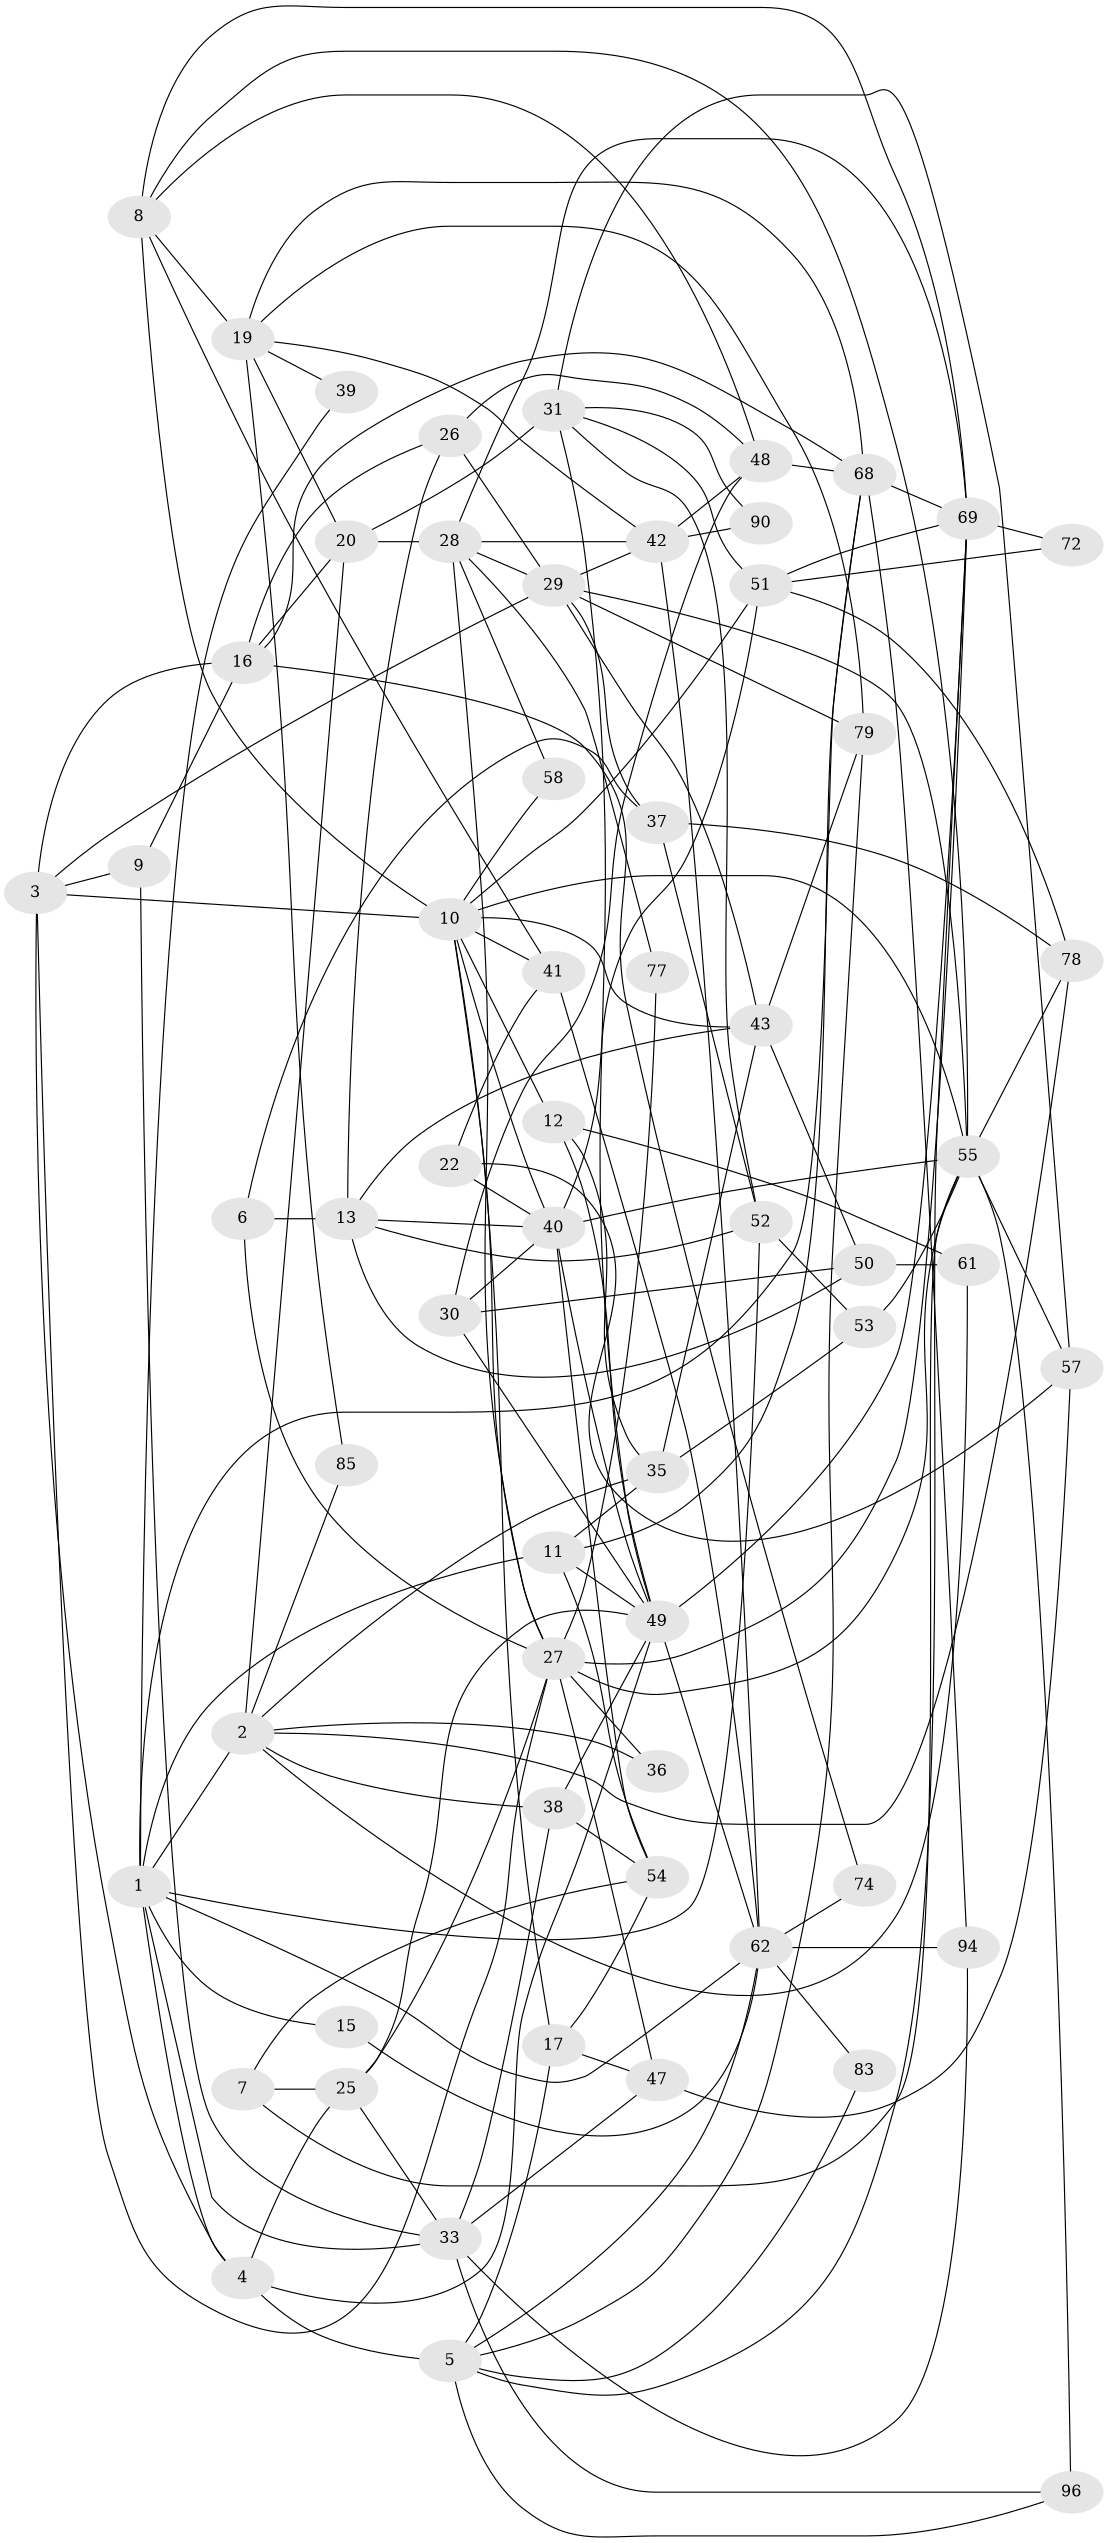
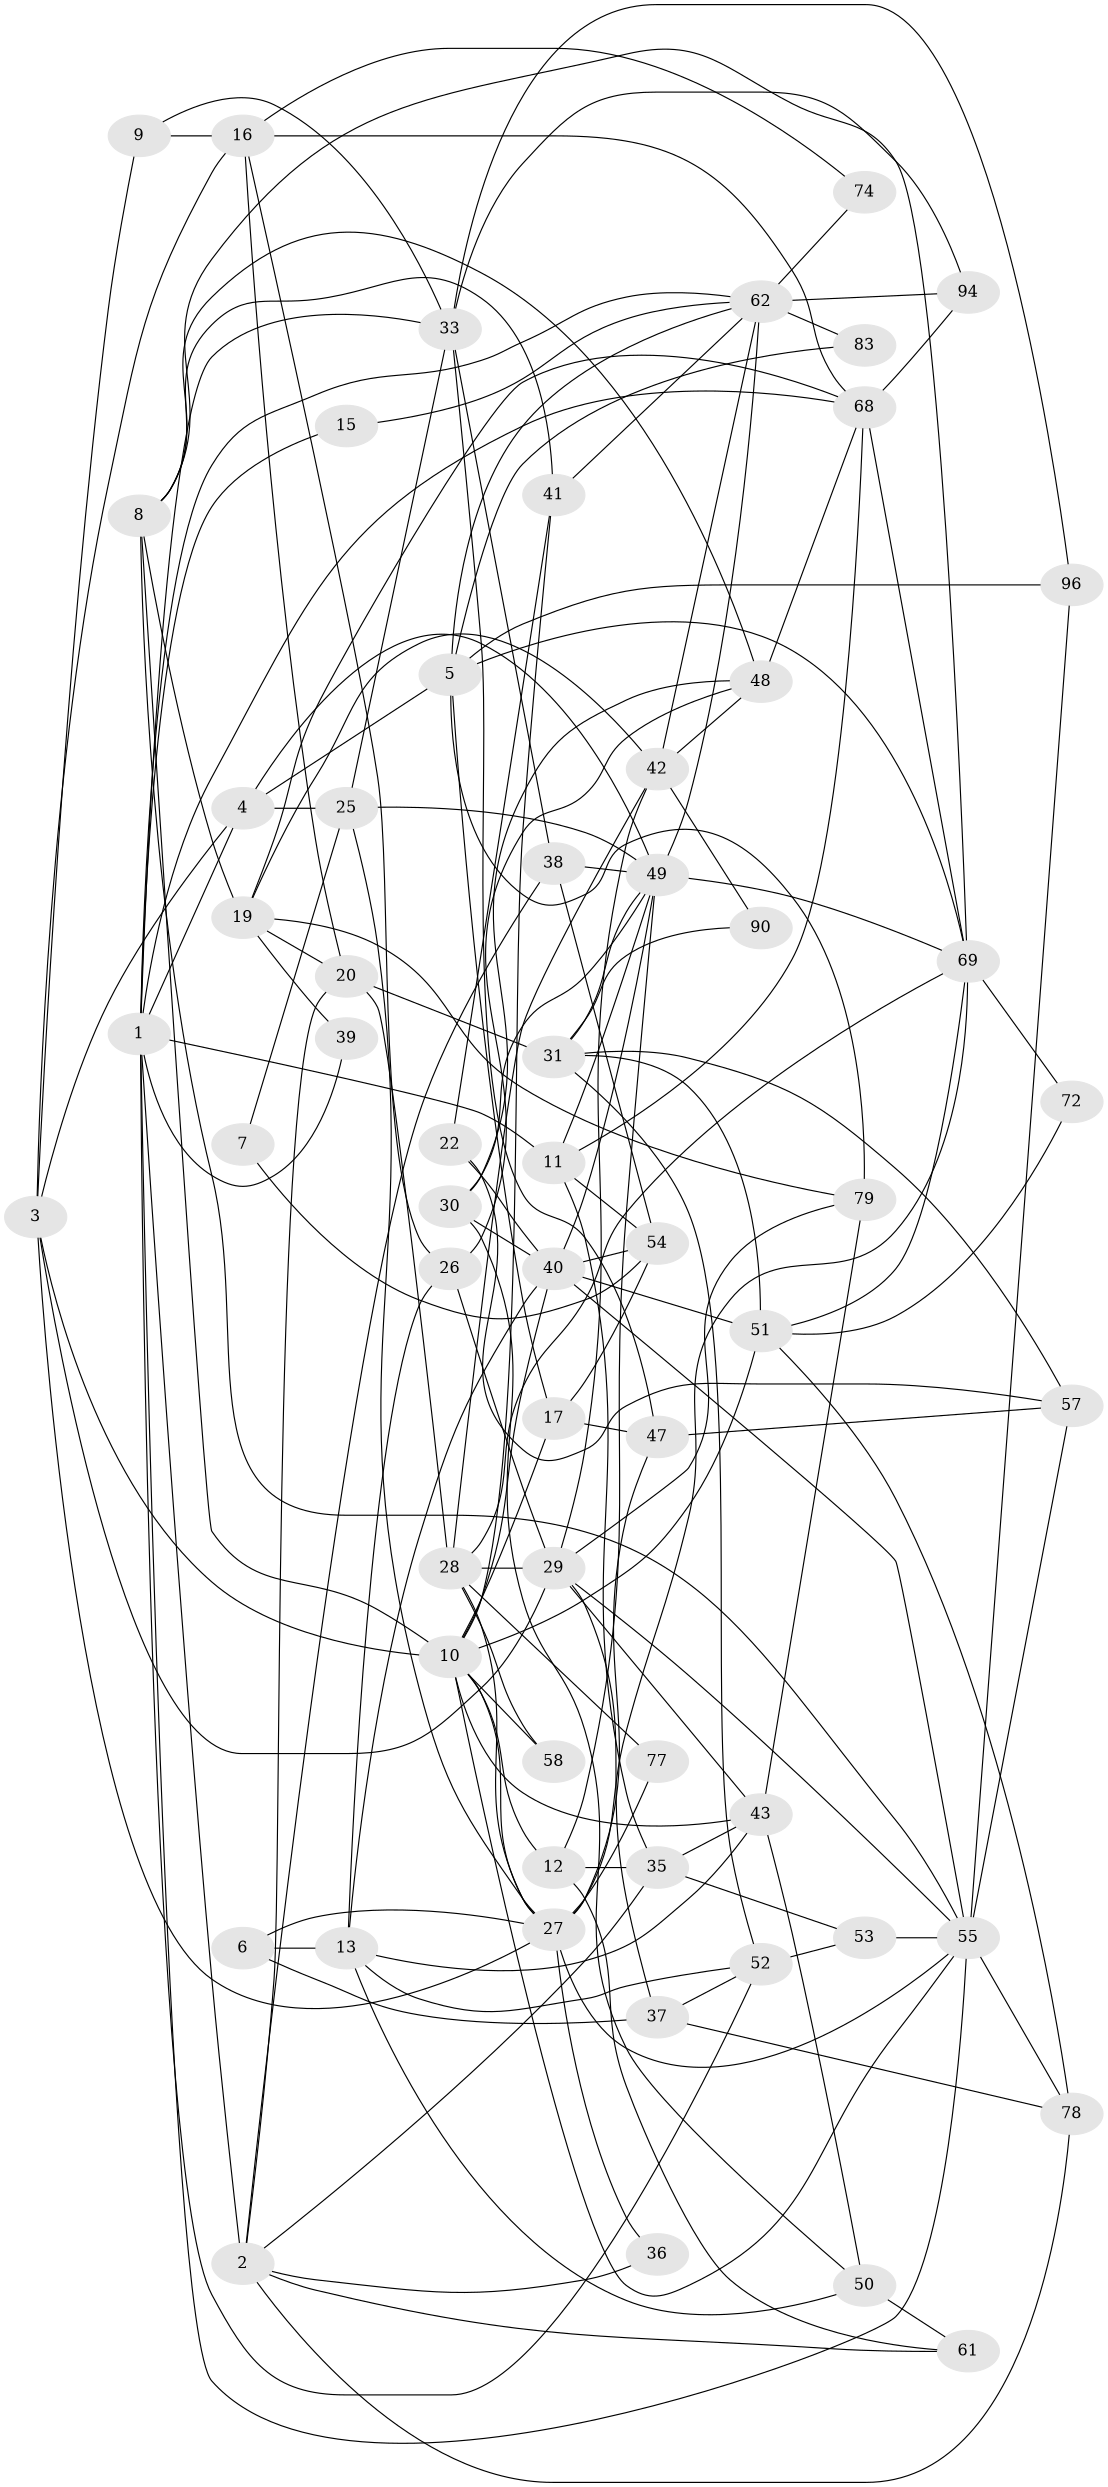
(347, 1465) -> none
(873, 2129) -> (190, 2262)
